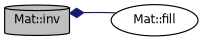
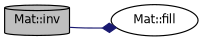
(100, 12) -> (86, 28)
